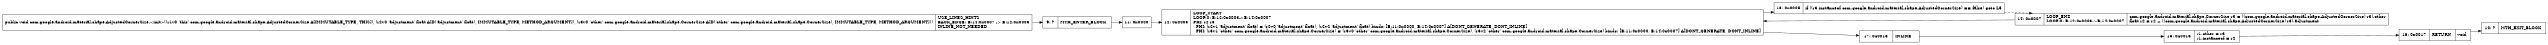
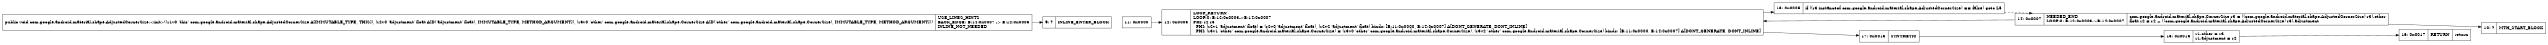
(1208, 13) -> (1210, 13)
(2059, 17) -> (2062, 17)
(1083, 22) -> (1083, 22)
(1115, 22) -> none
(2521, 28) -> (2521, 28)
(2475, 31) -> (2433, 25)
(2462, 35) -> (2461, 35)
(1903, 36) -> (1904, 36)
(2216, 39) -> (2216, 39)
